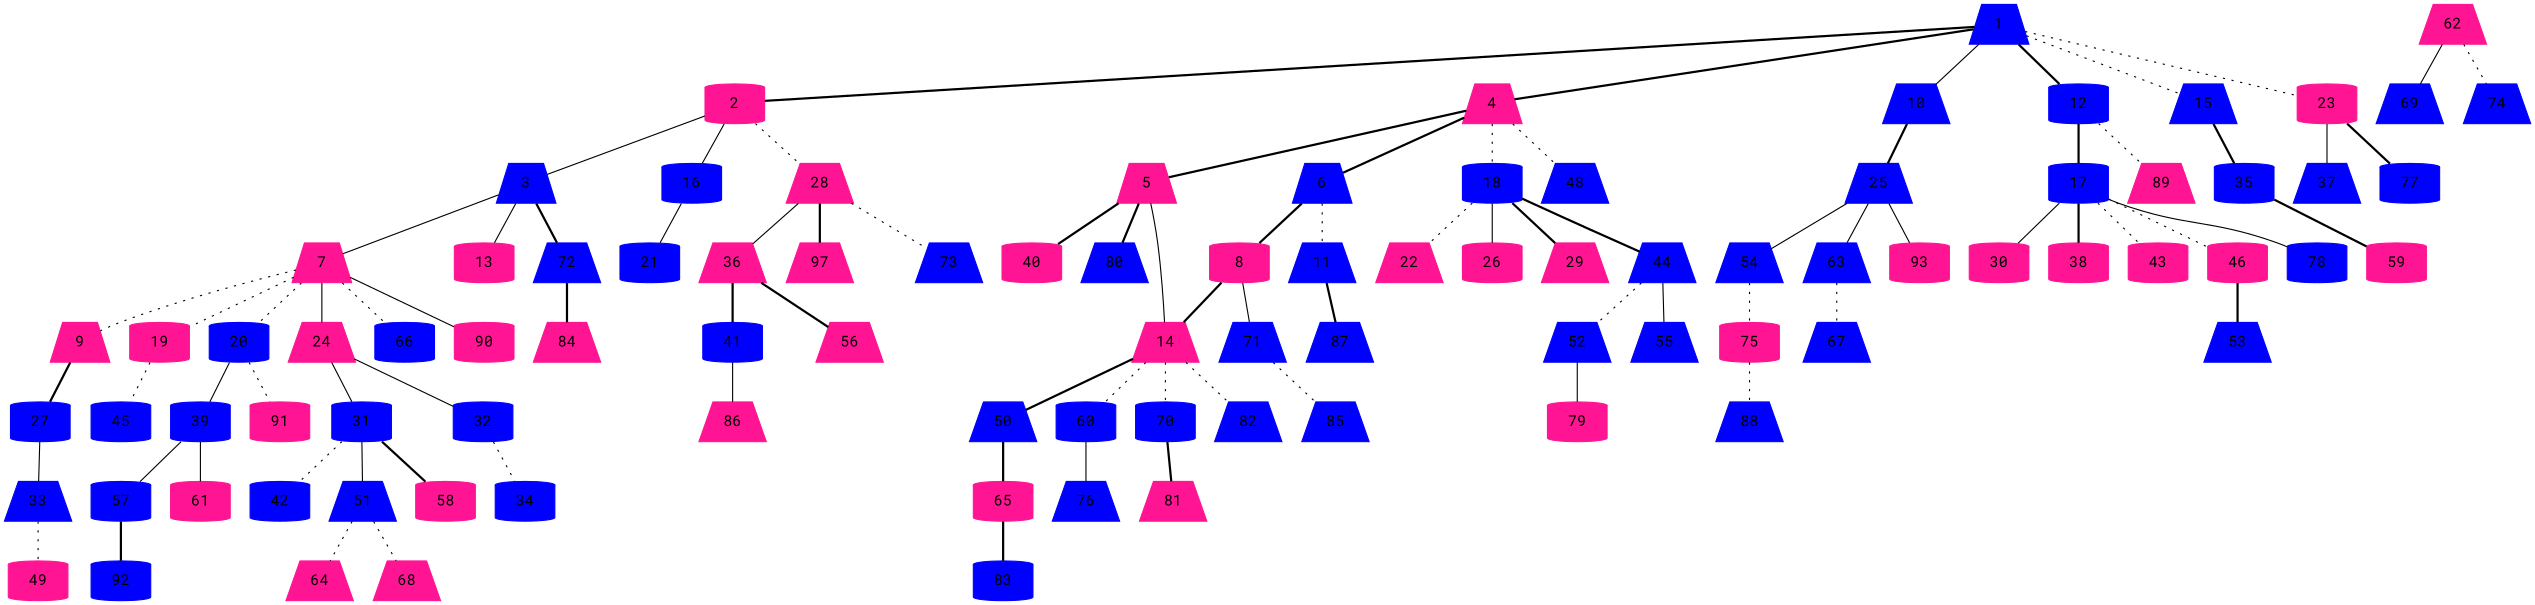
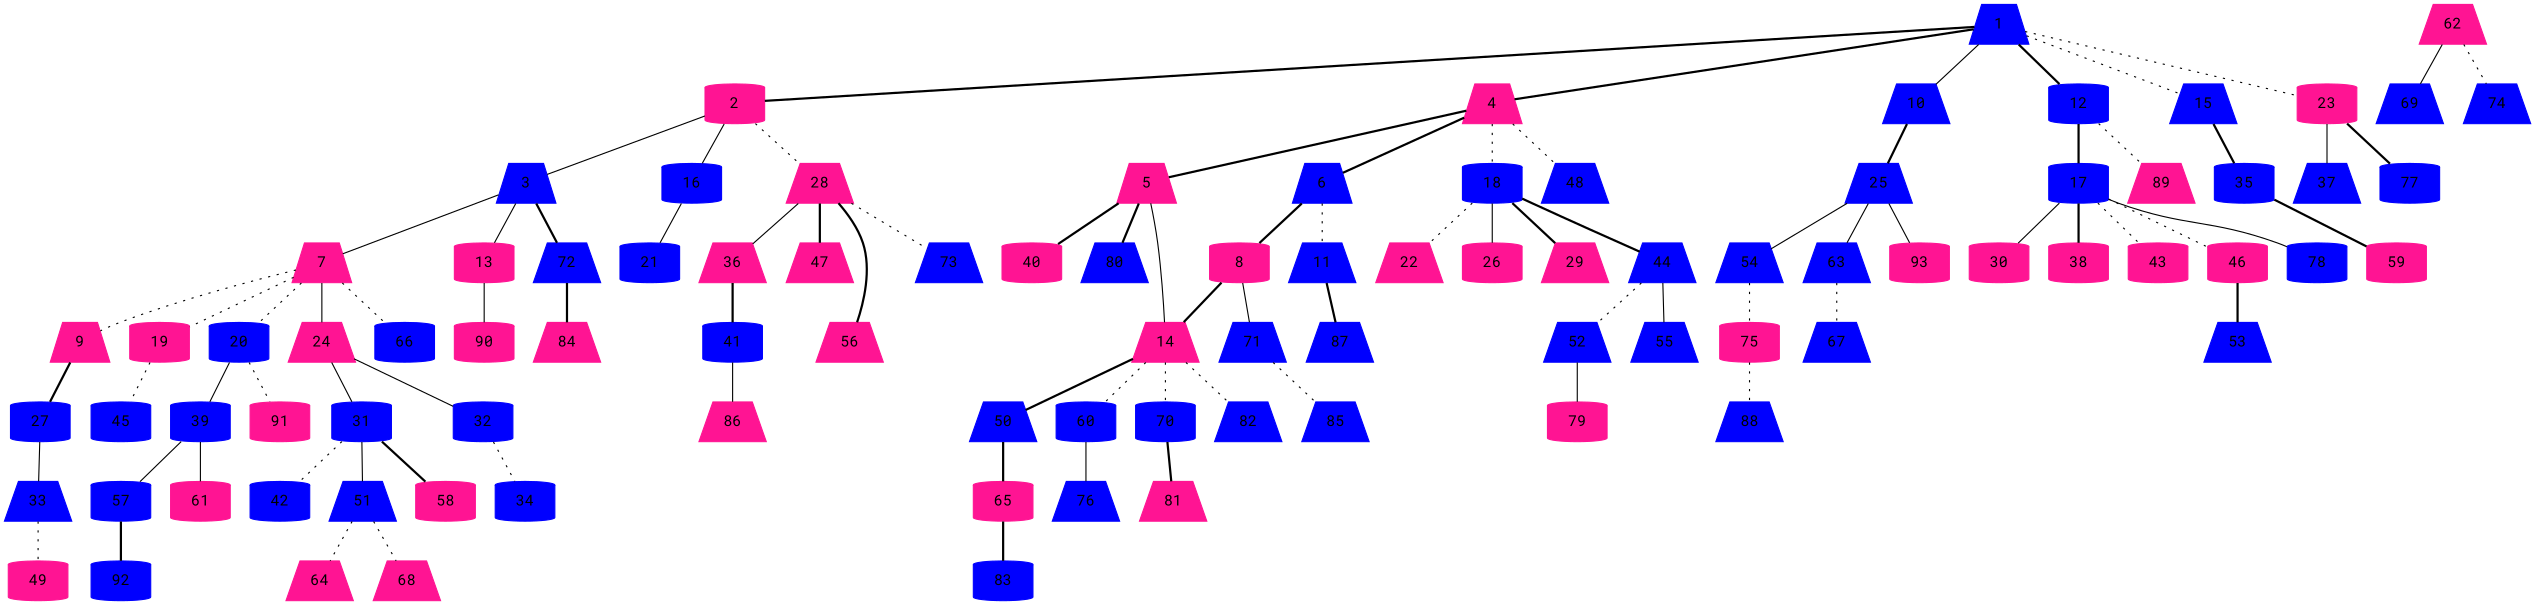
(820, 263) -> (820, 263)
(402, 302) -> (484, 303)
(795, 305) -> (866, 260)
